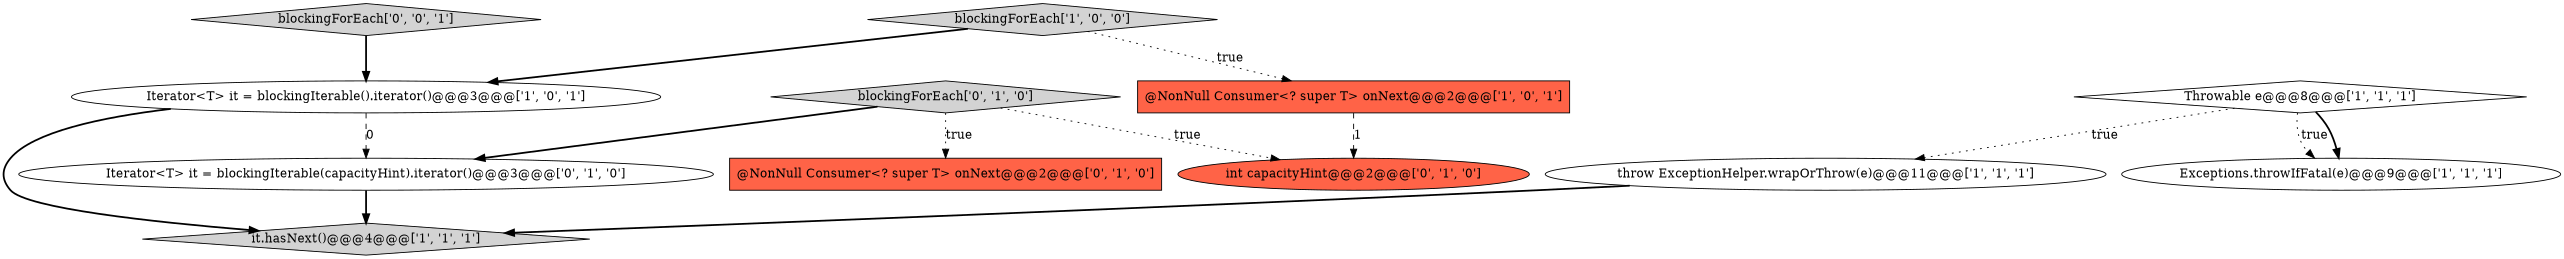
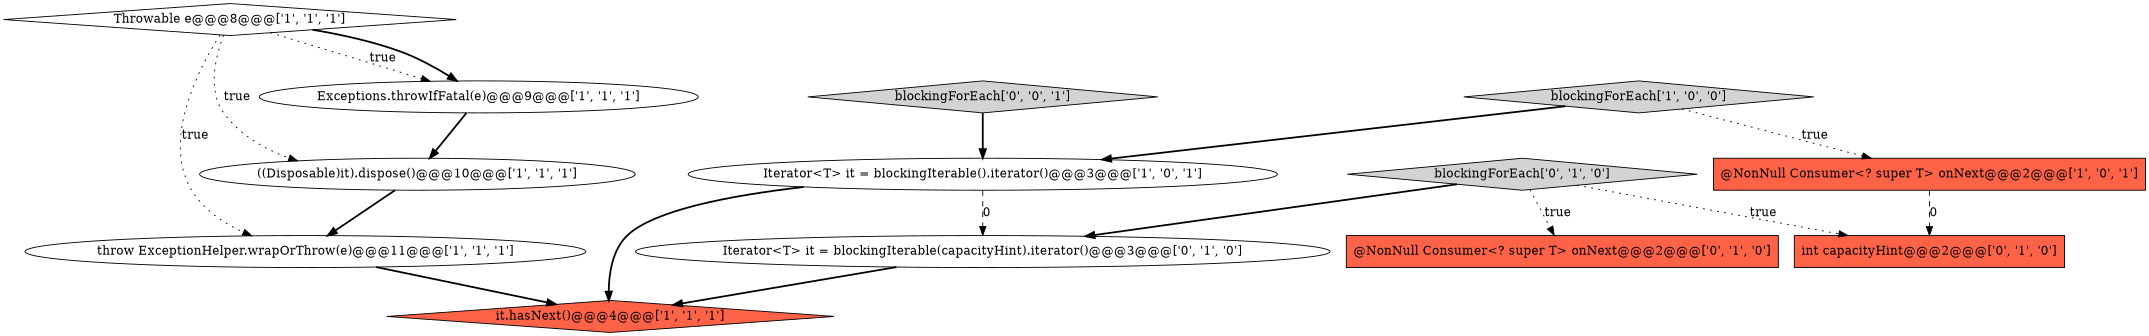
(1358, 136) -> (1934, 213)
none -> (417, 174)
(1354, 174) -> (1929, 252)
(366, 239) -> (610, 316)
